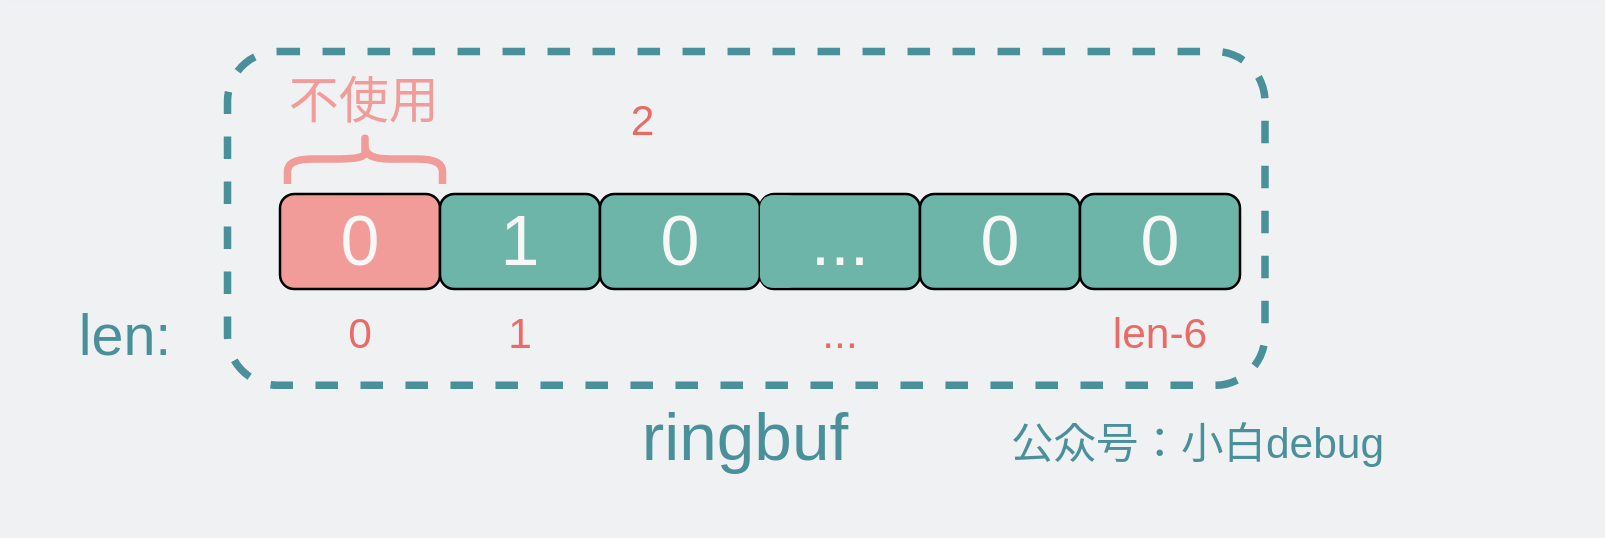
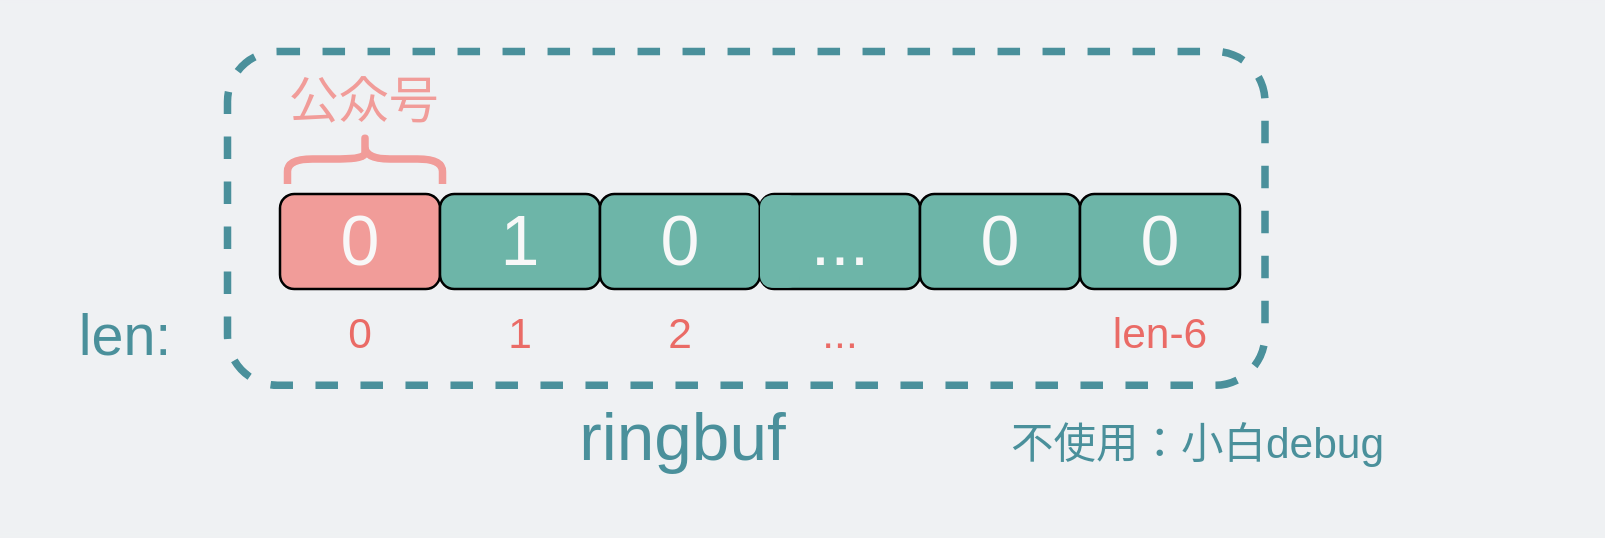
(365, 99) -> (365, 99)
(643, 124) -> (680, 337)
(746, 439) -> (684, 439)
(1199, 446) -> (1199, 446)
